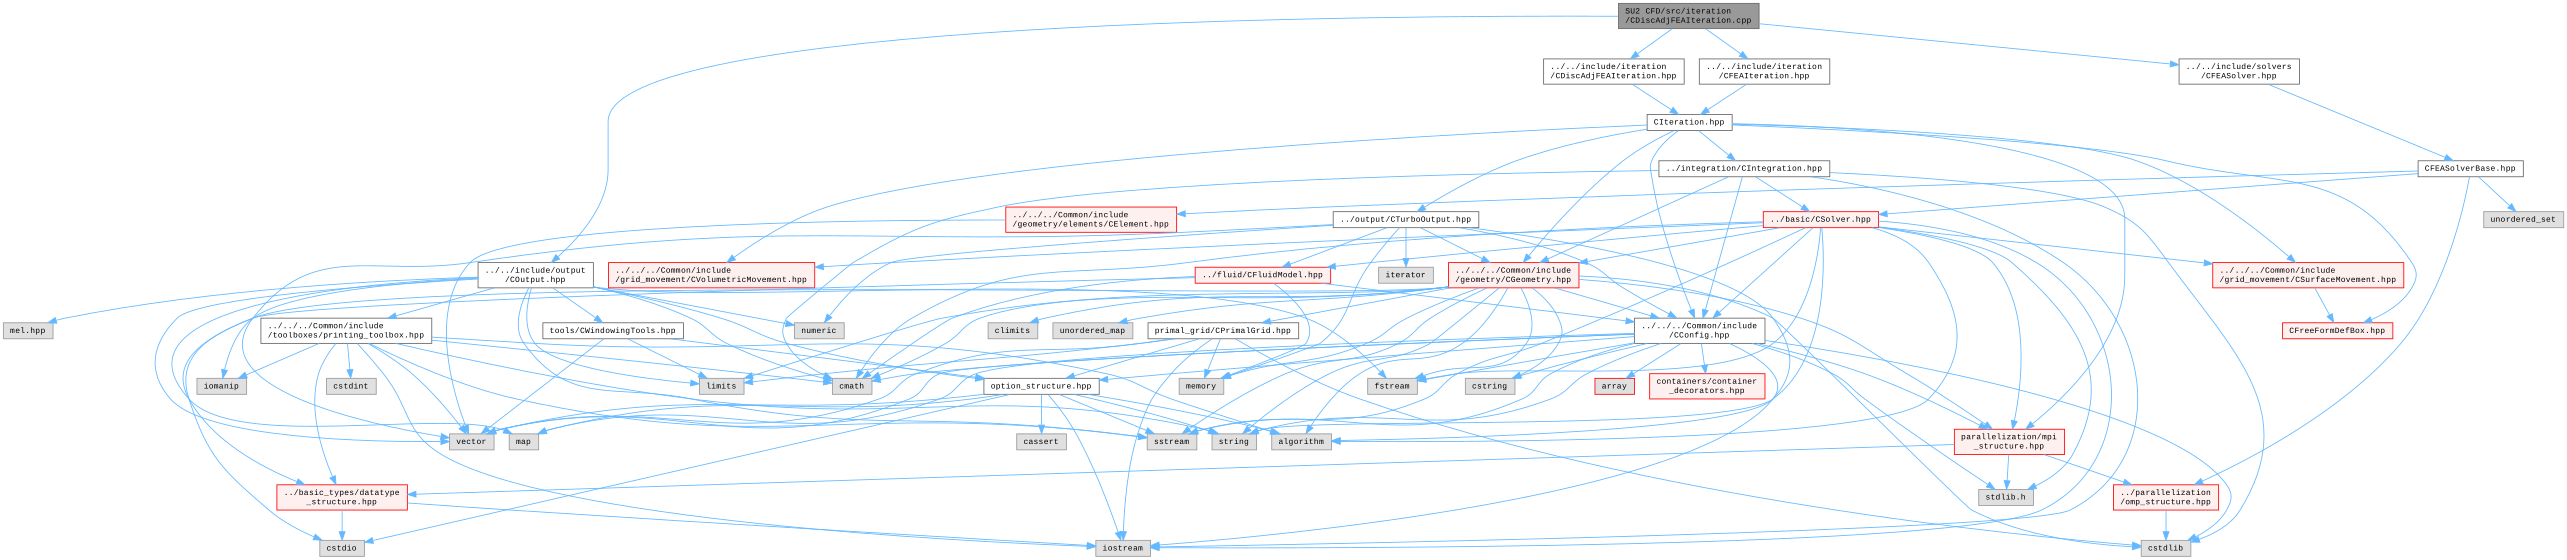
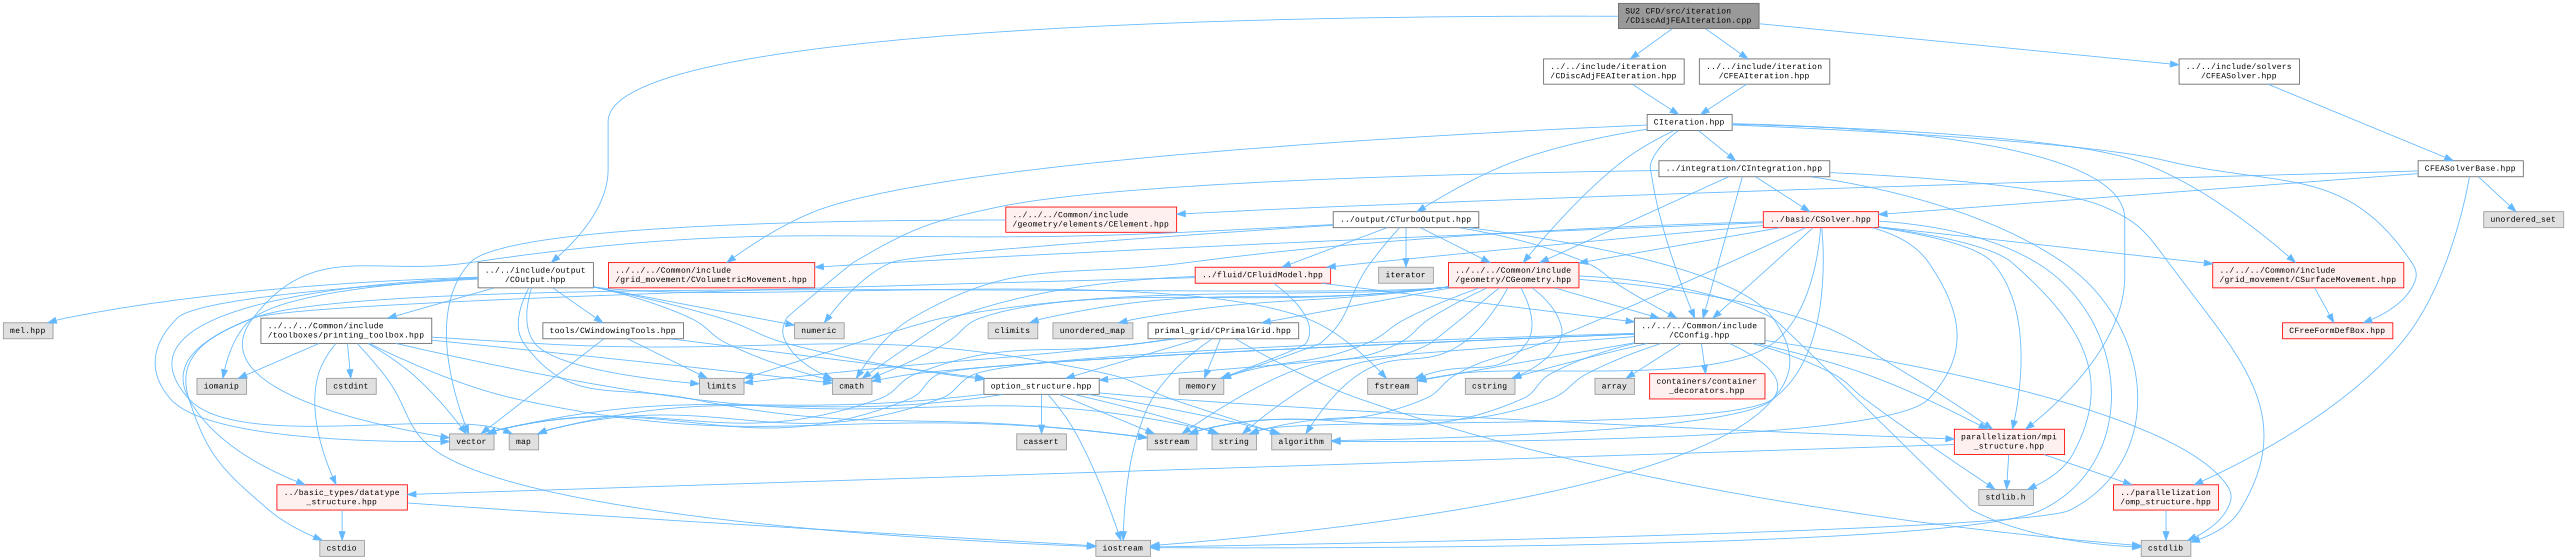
(1615, 386) -> (1615, 386)
(692, 467) -> (1353, 411)
